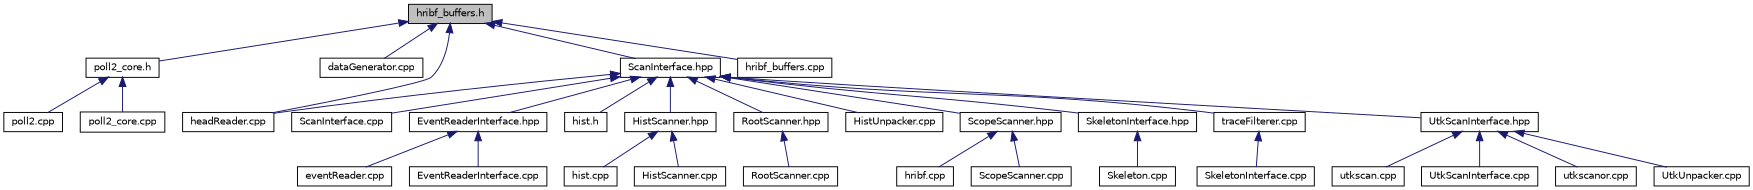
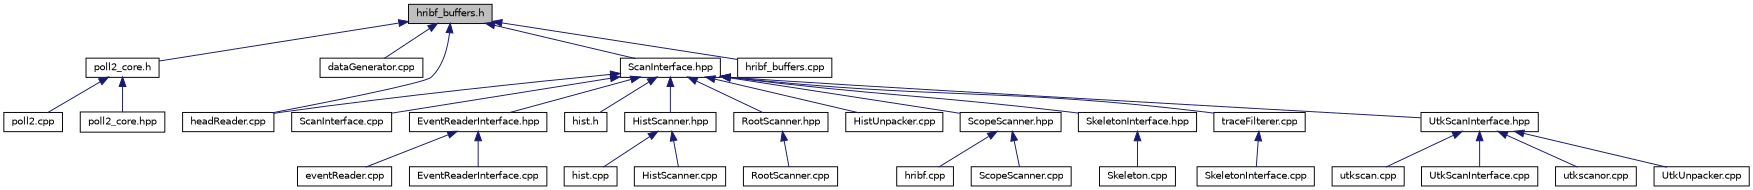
(123, 122) -> (123, 122)
